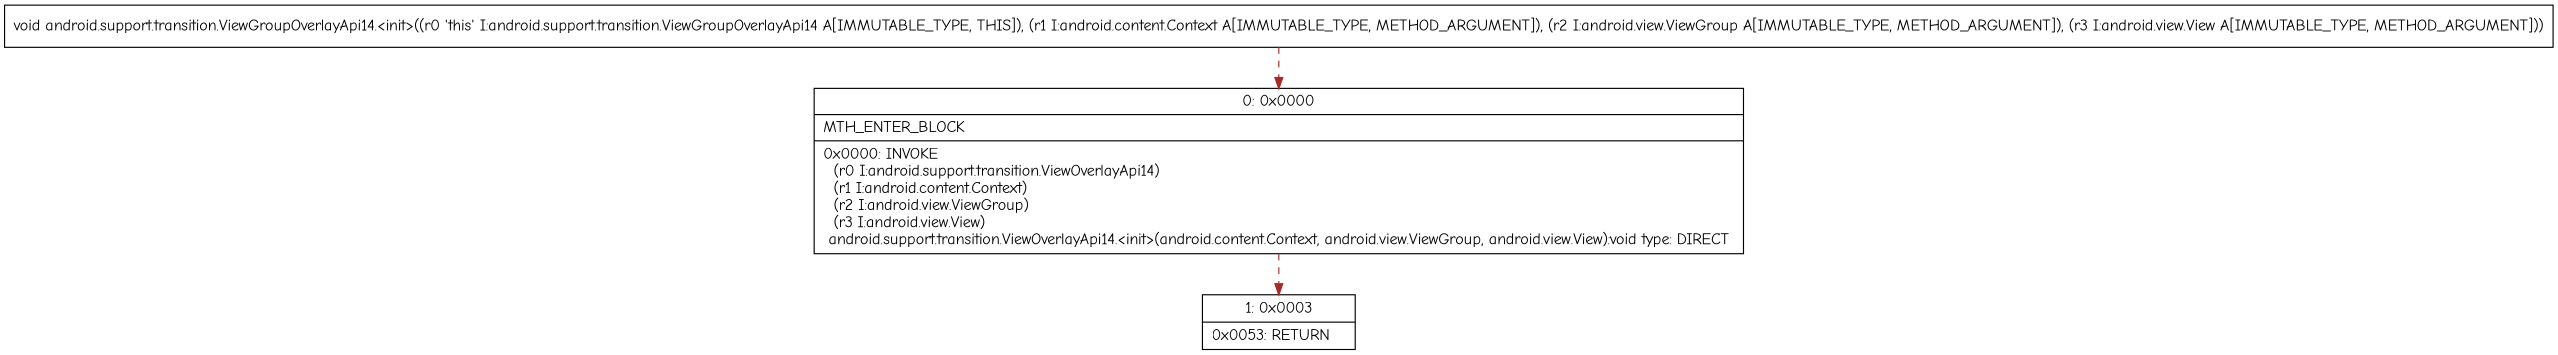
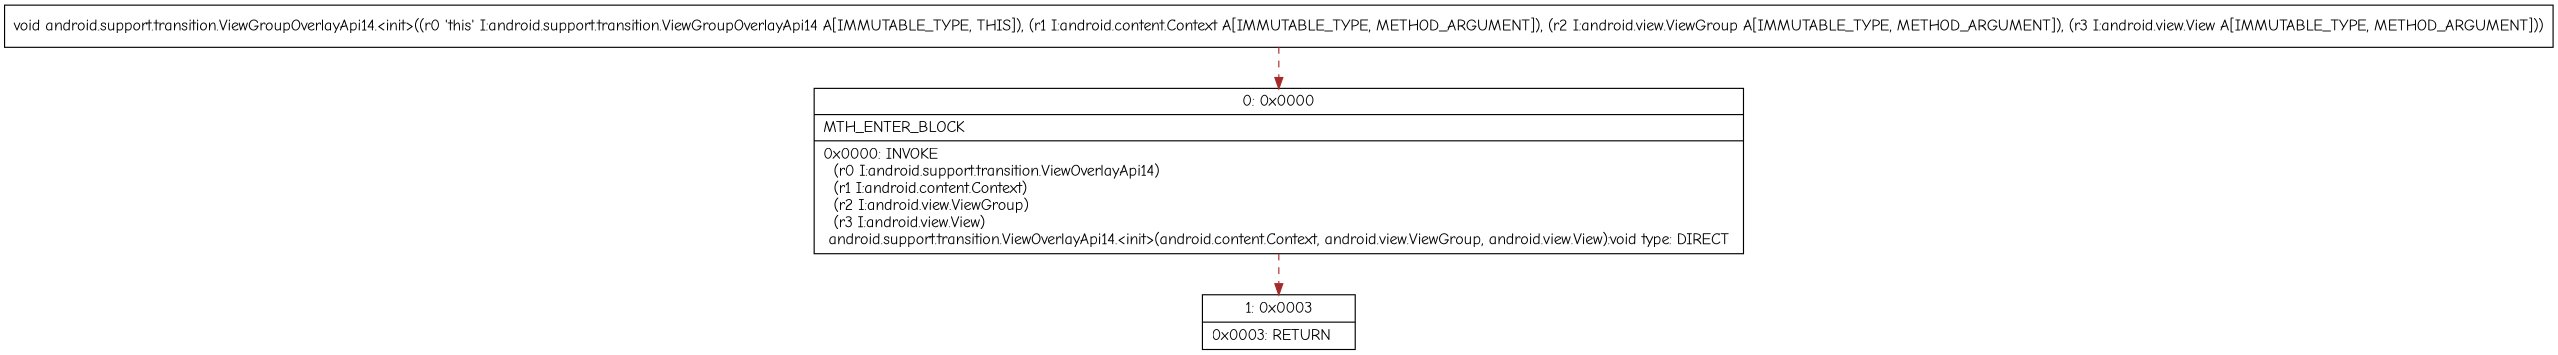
(1279, 335) -> (1279, 335)
